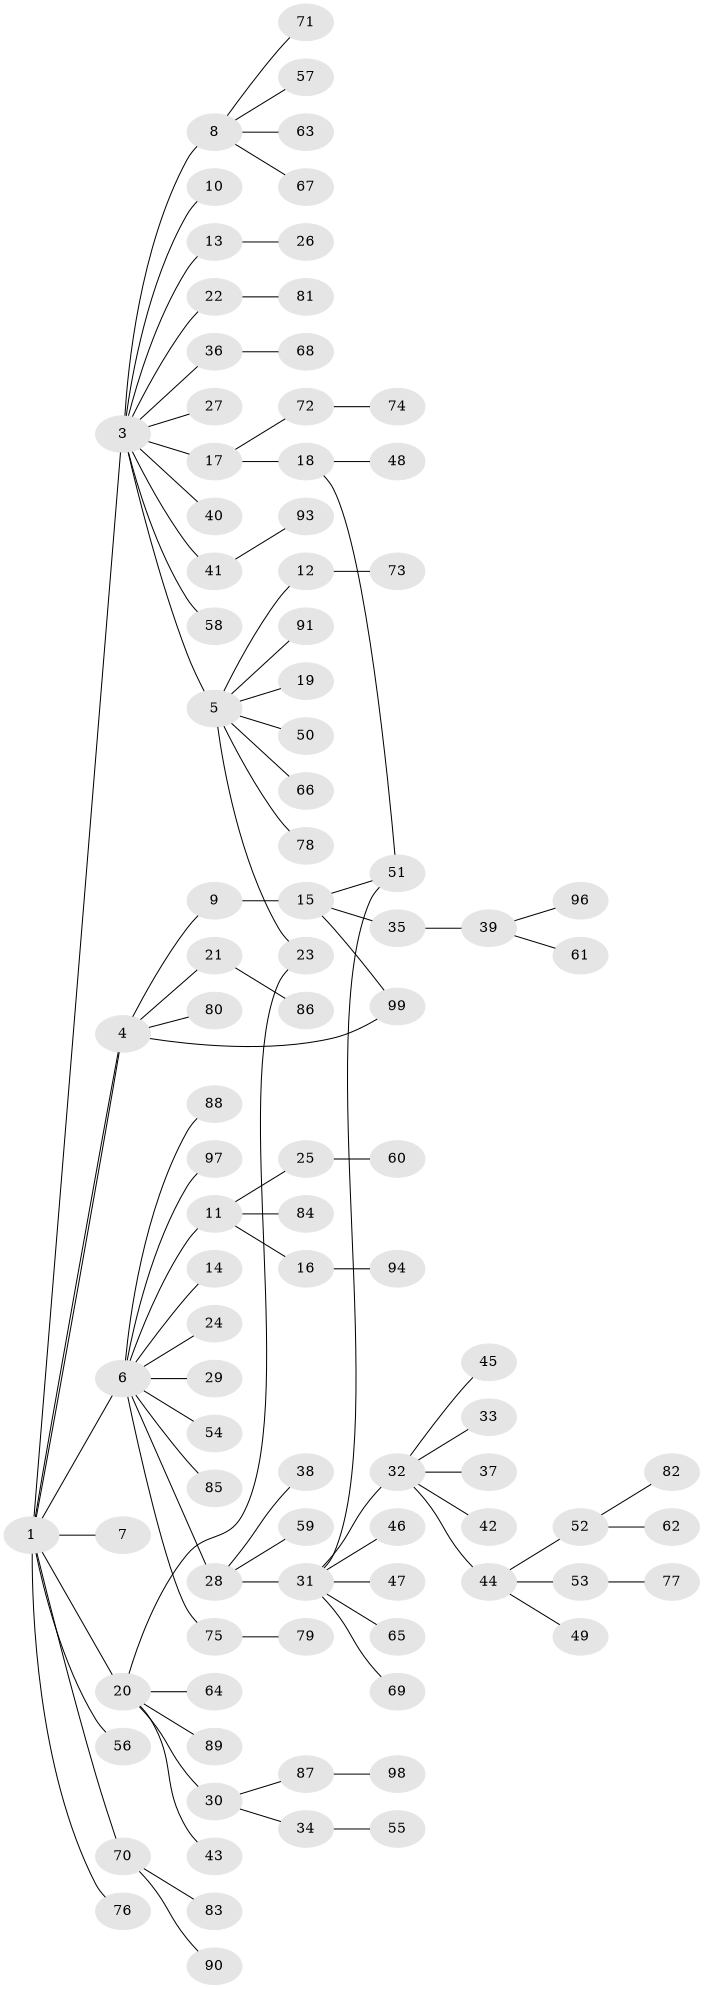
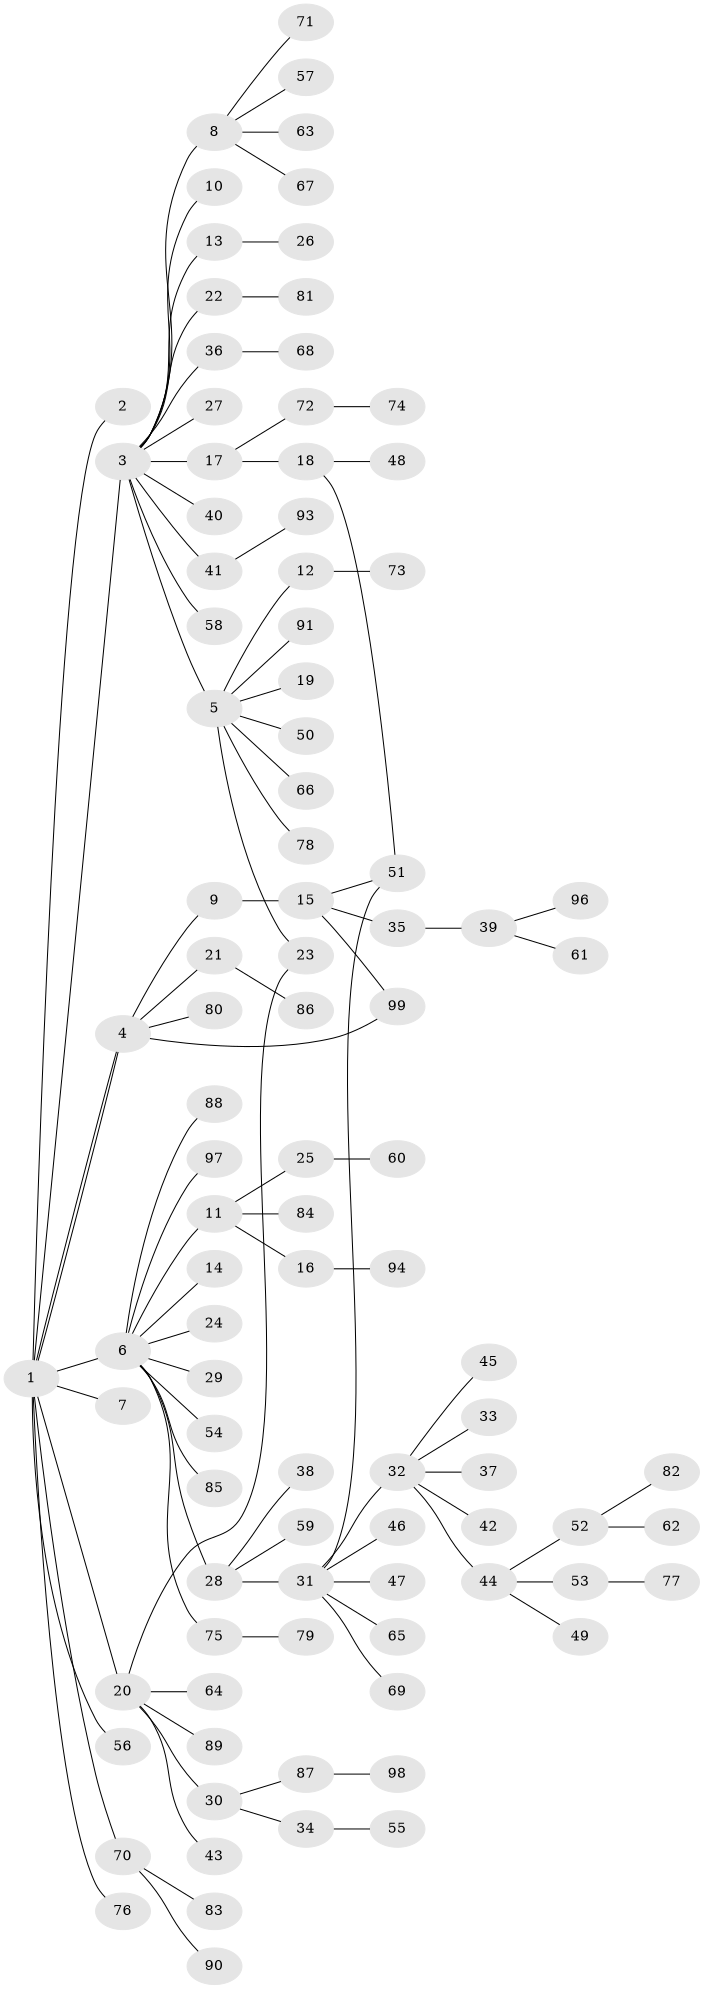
none -> (123, 407)
